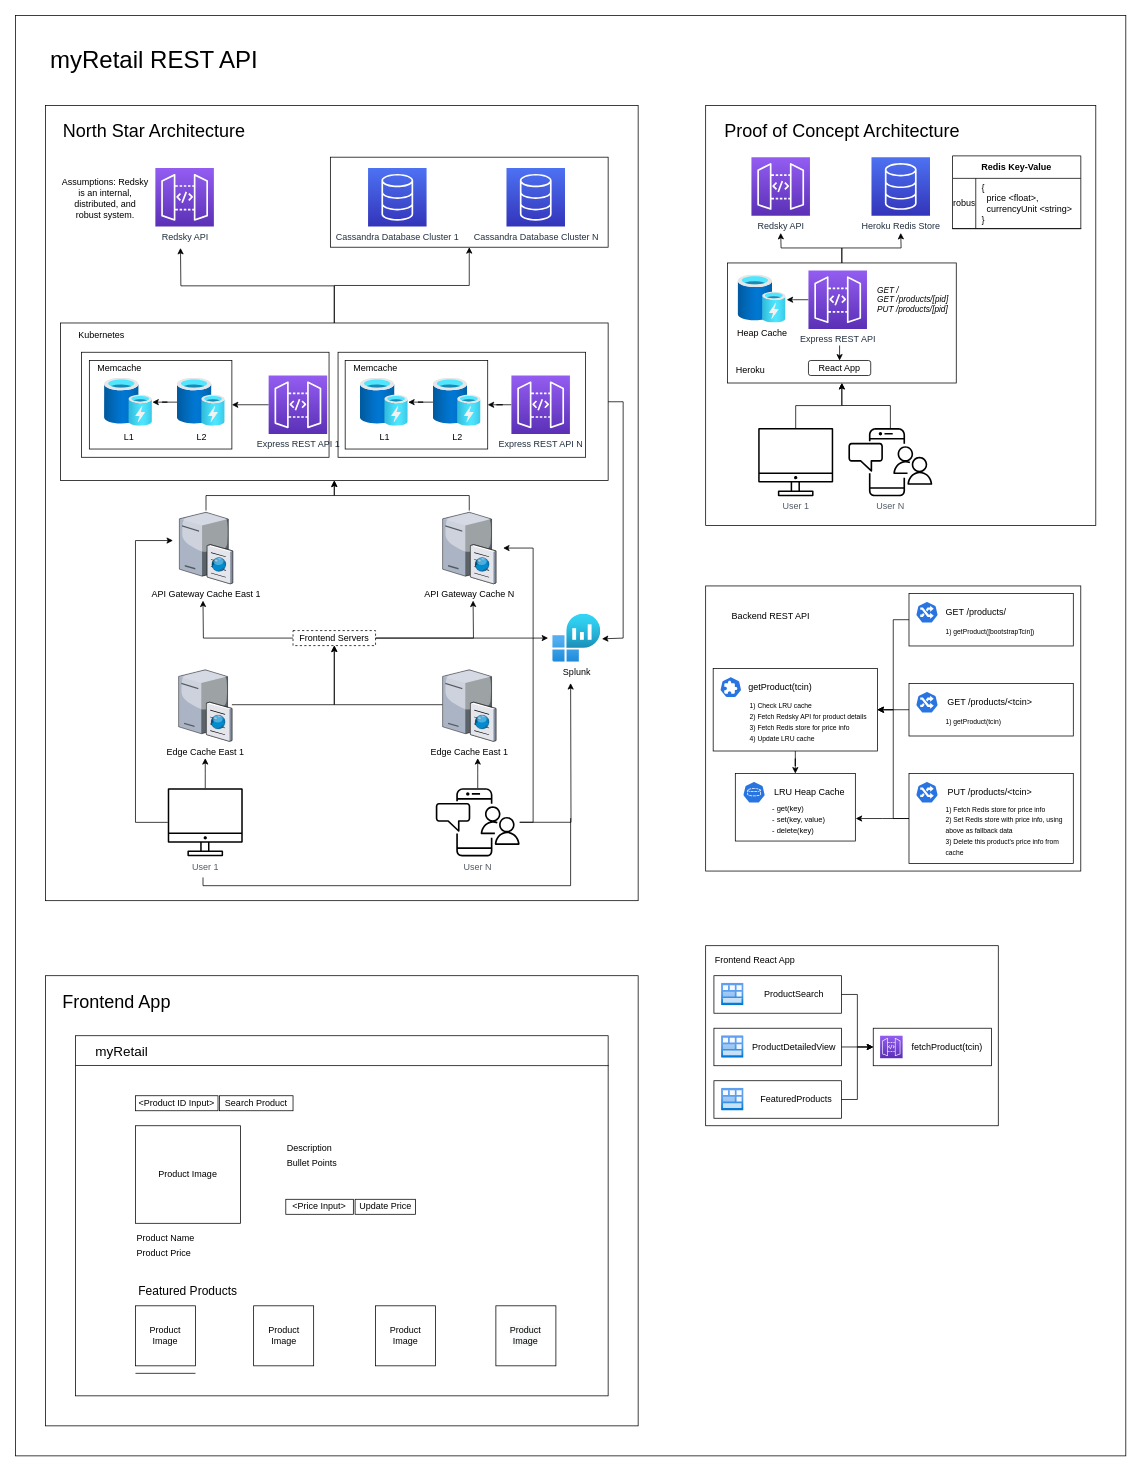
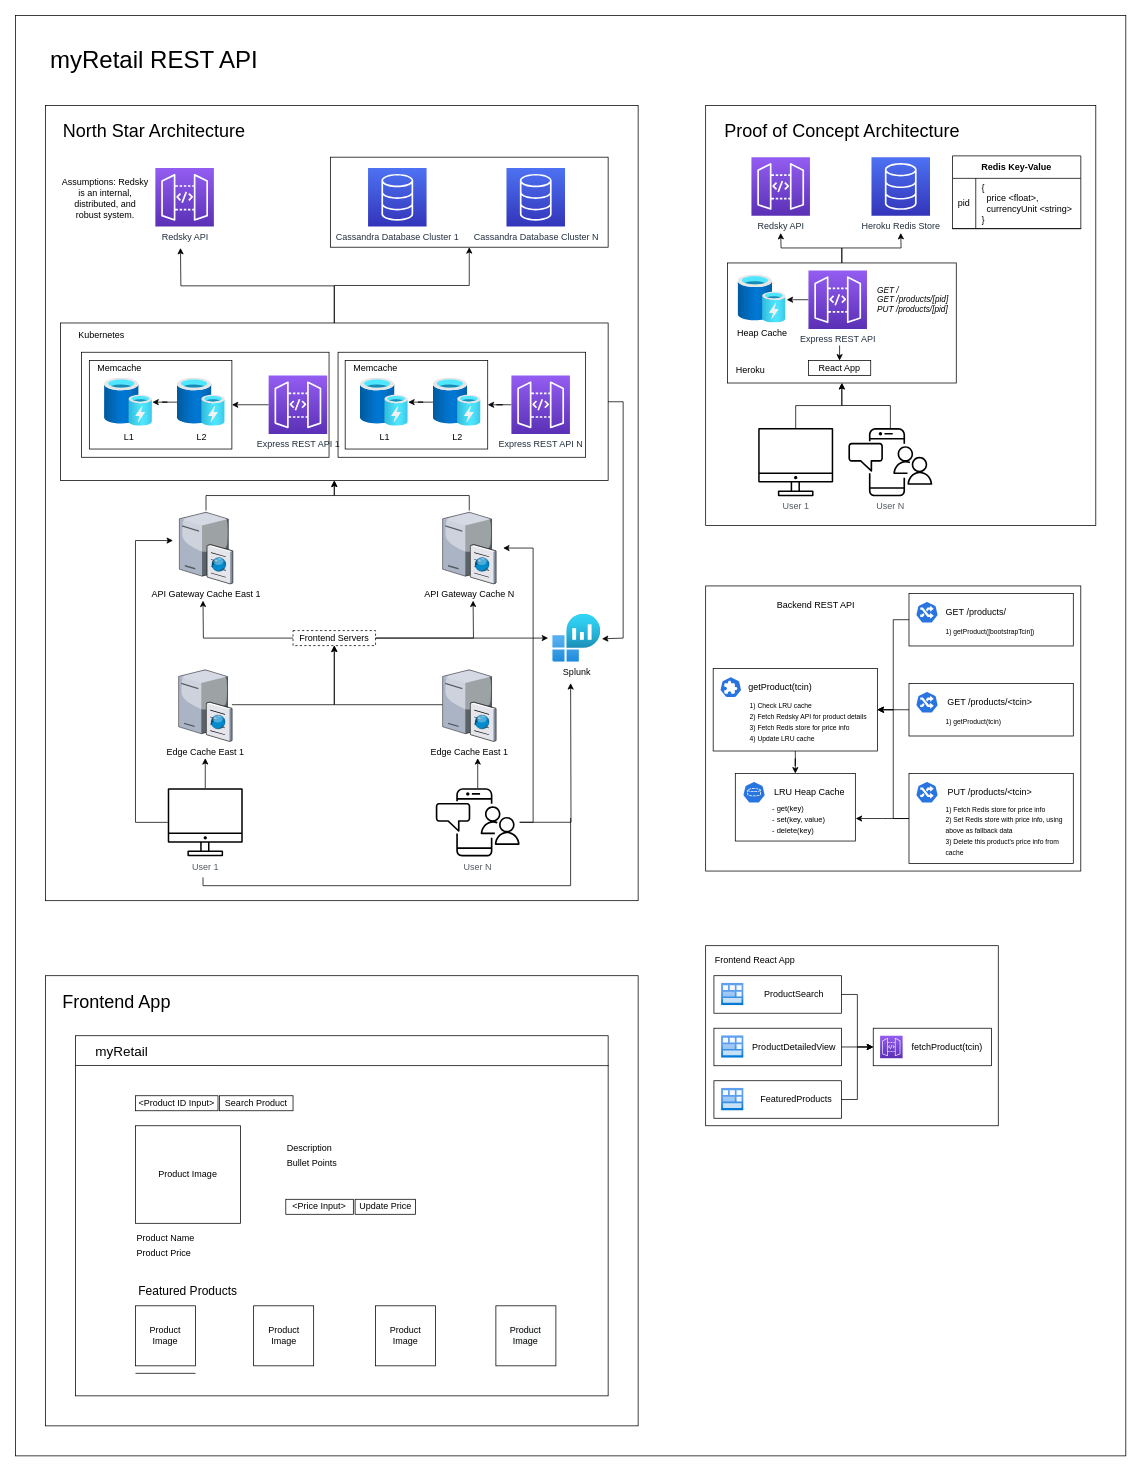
(964, 204) -> (964, 204)
(839, 368) -> (839, 368)
(771, 616) -> (816, 605)
